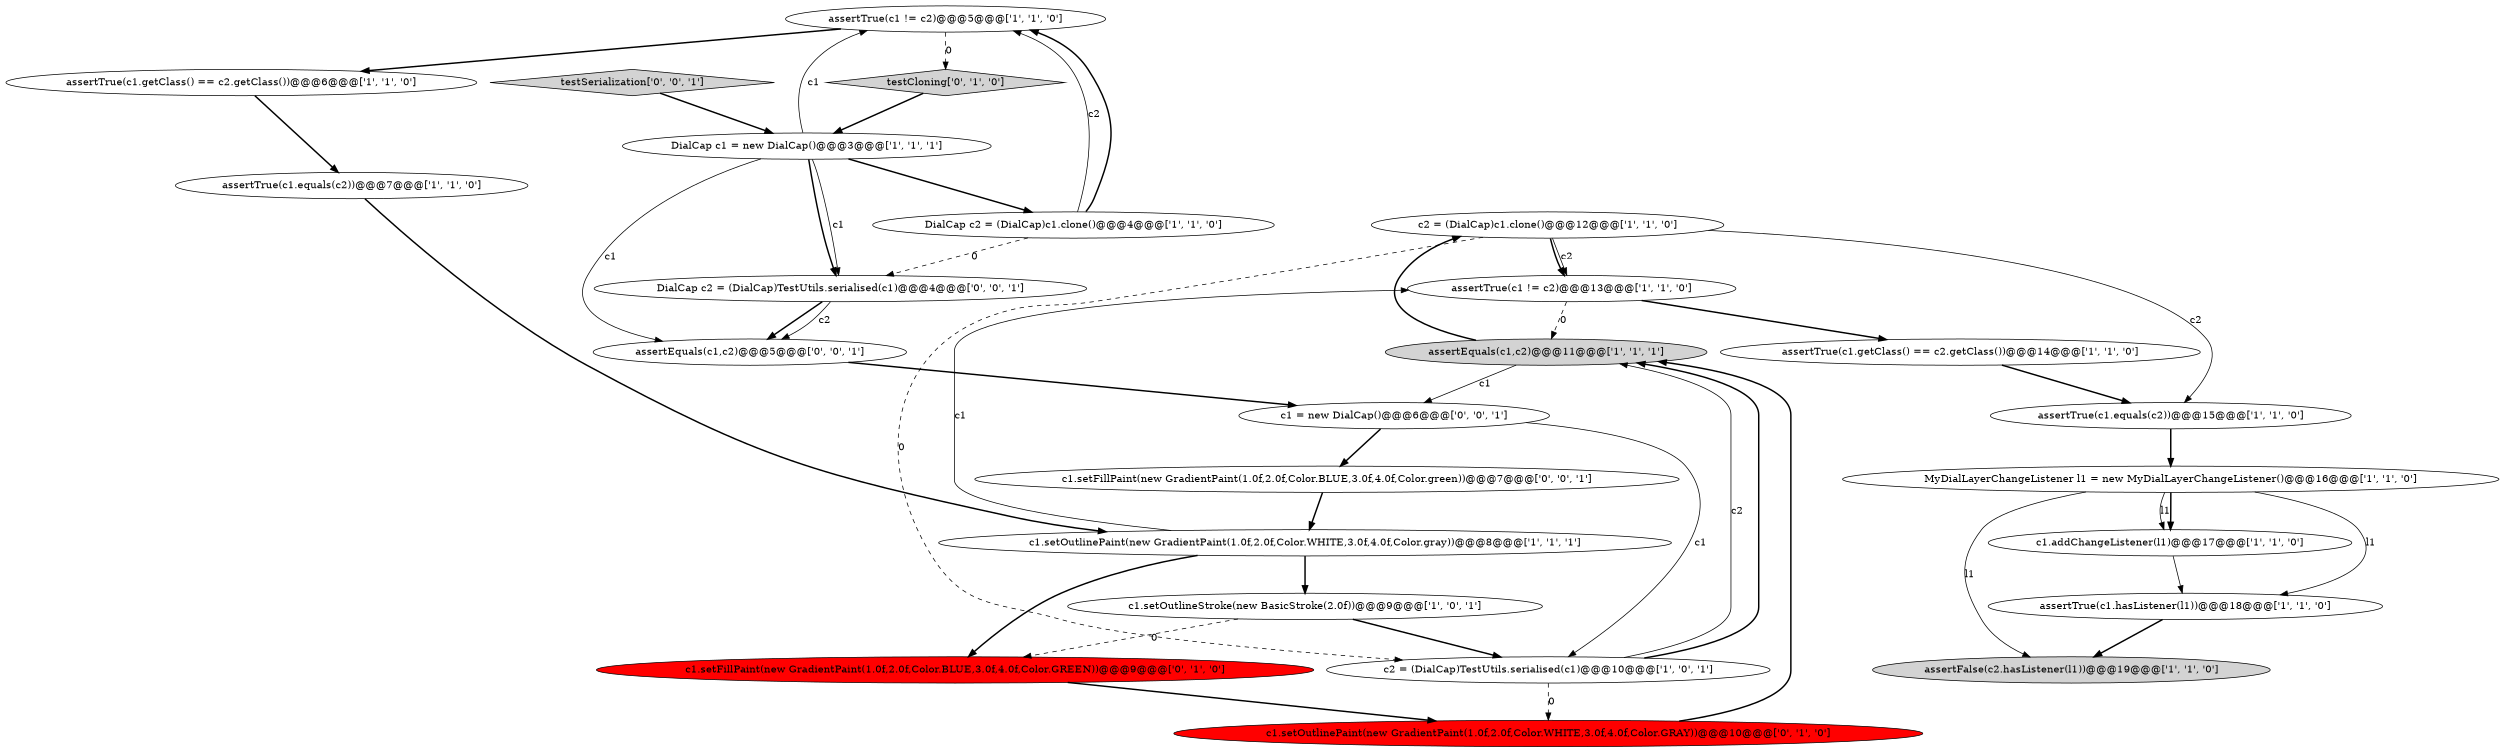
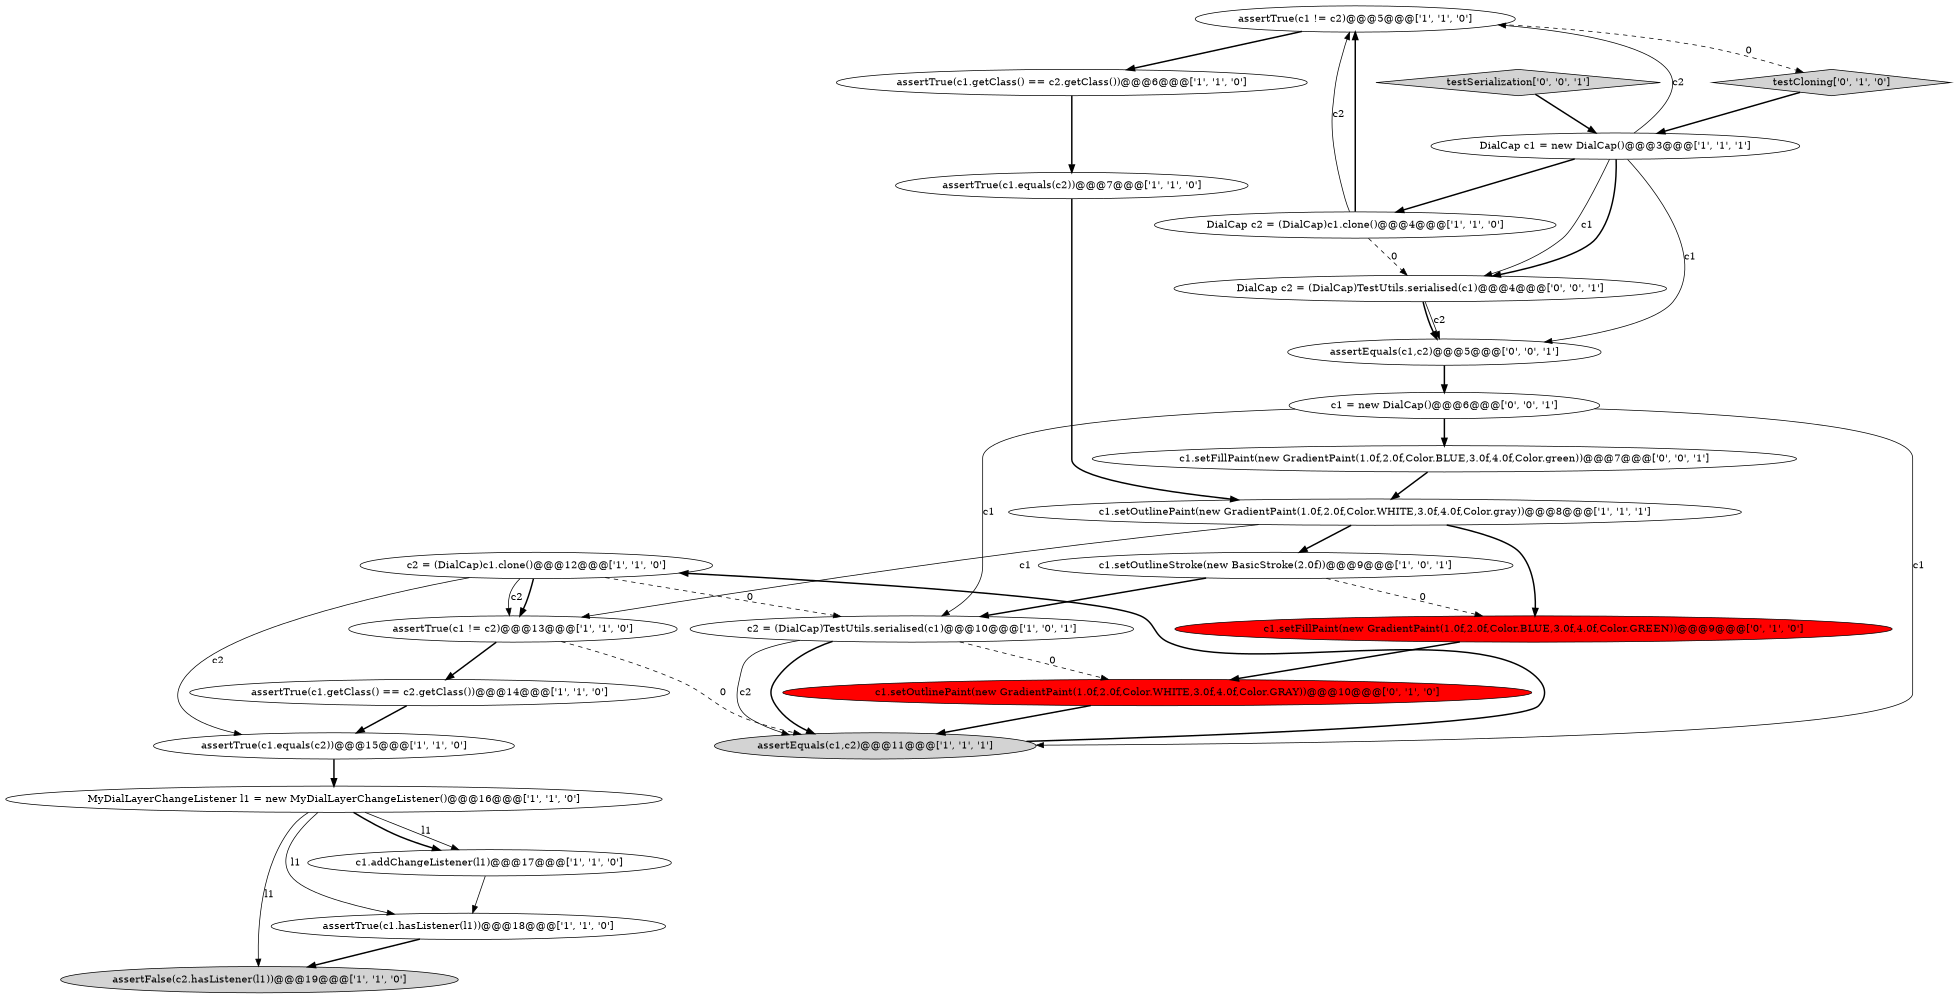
(814, 83) -> (1679, 83)
(1474, 383) -> (1762, 724)
